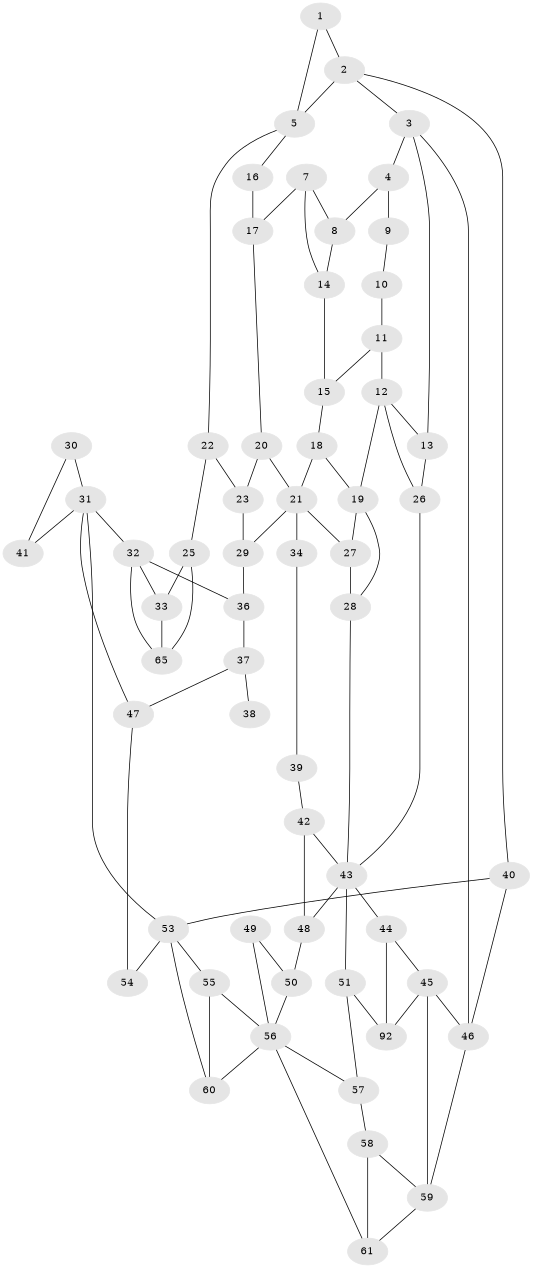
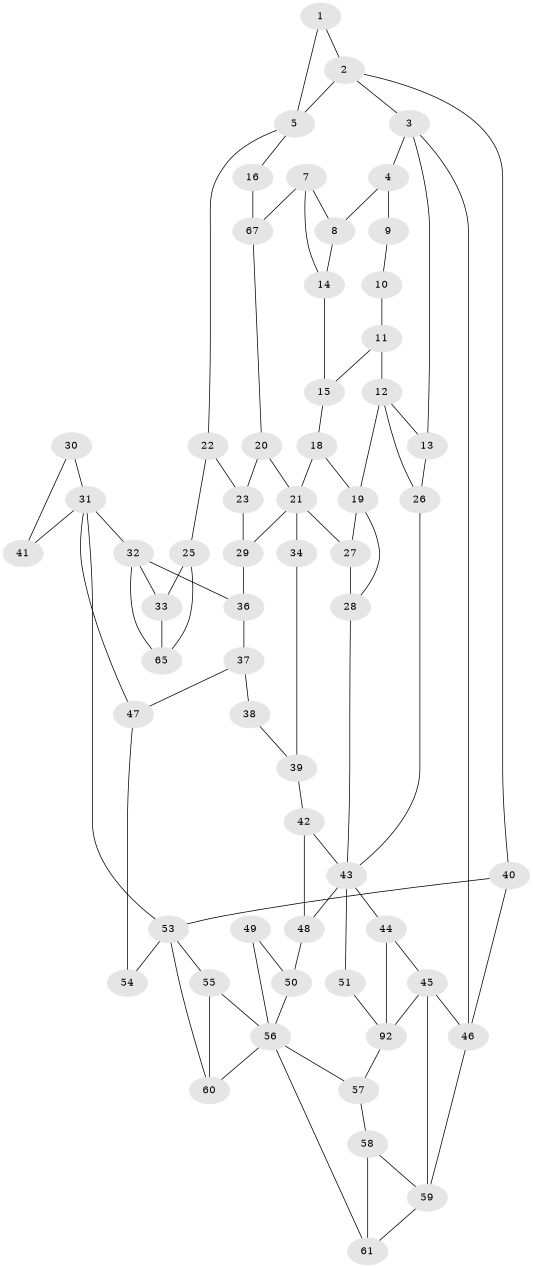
(253, 231) -> (253, 231)
none -> (273, 741)
(352, 1037) -> (373, 1064)
